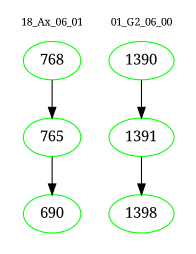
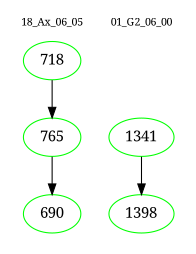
(52, 23) -> (52, 23)
(52, 61) -> (52, 61)
(141, 61) -> none
(141, 137) -> (141, 137)
